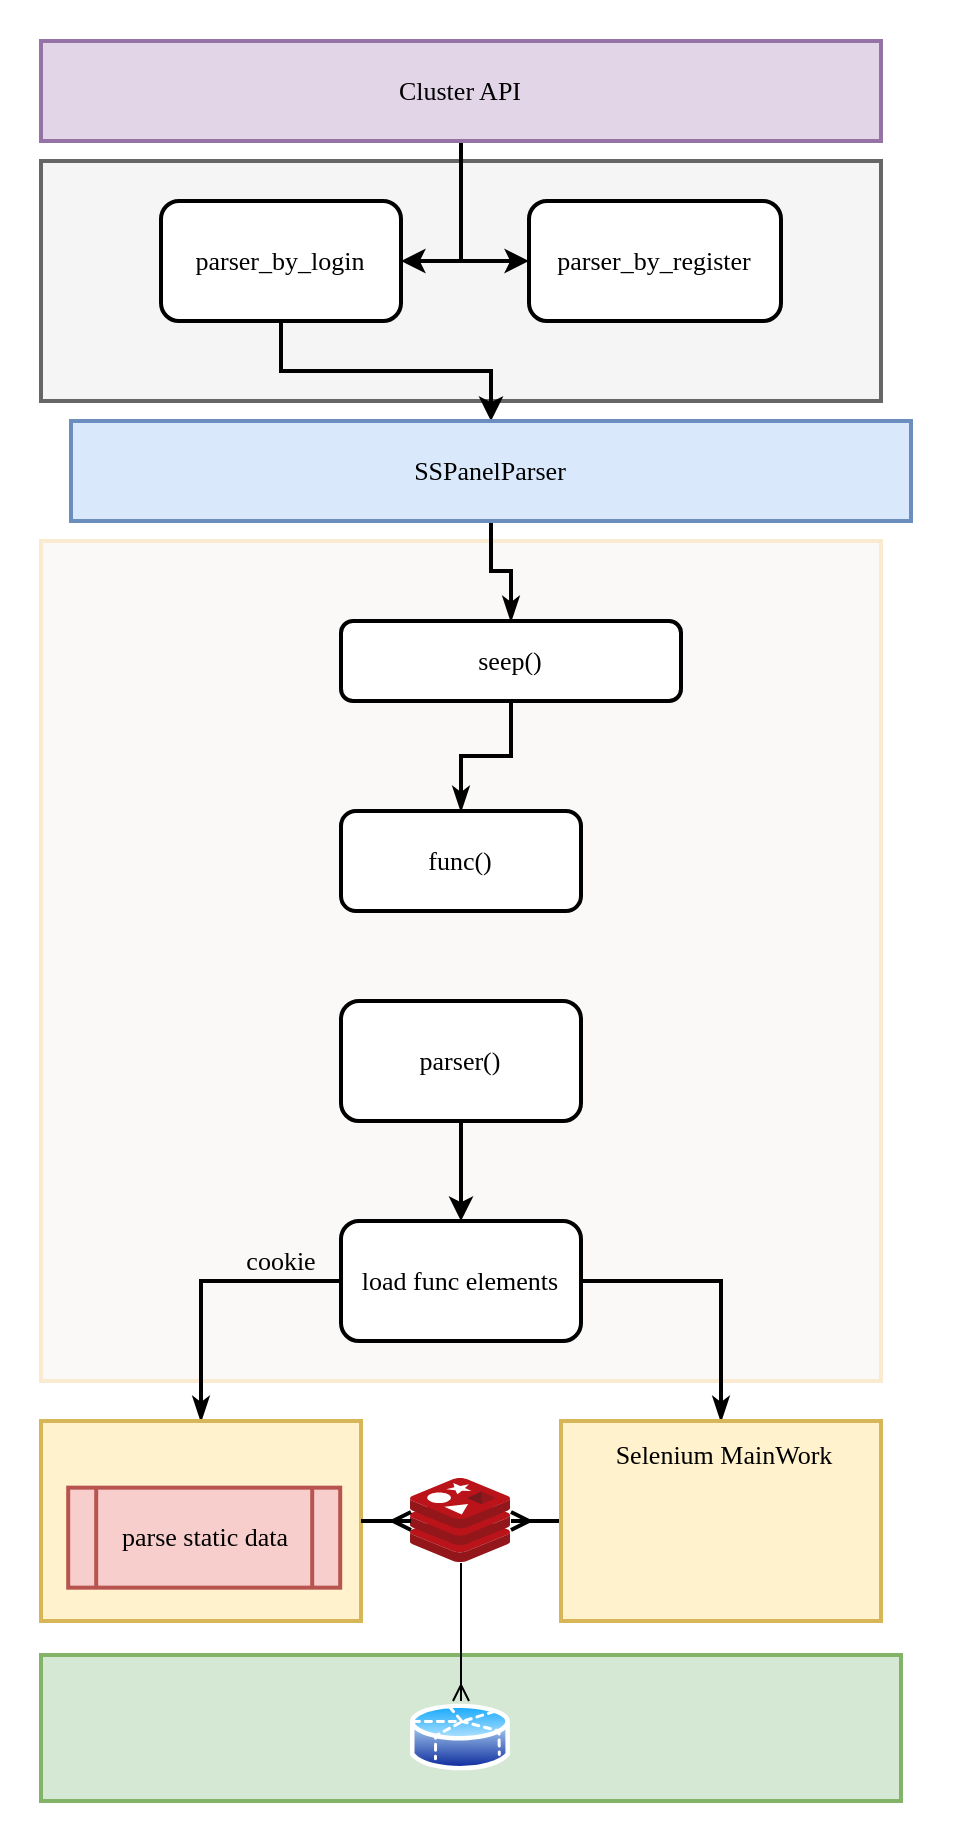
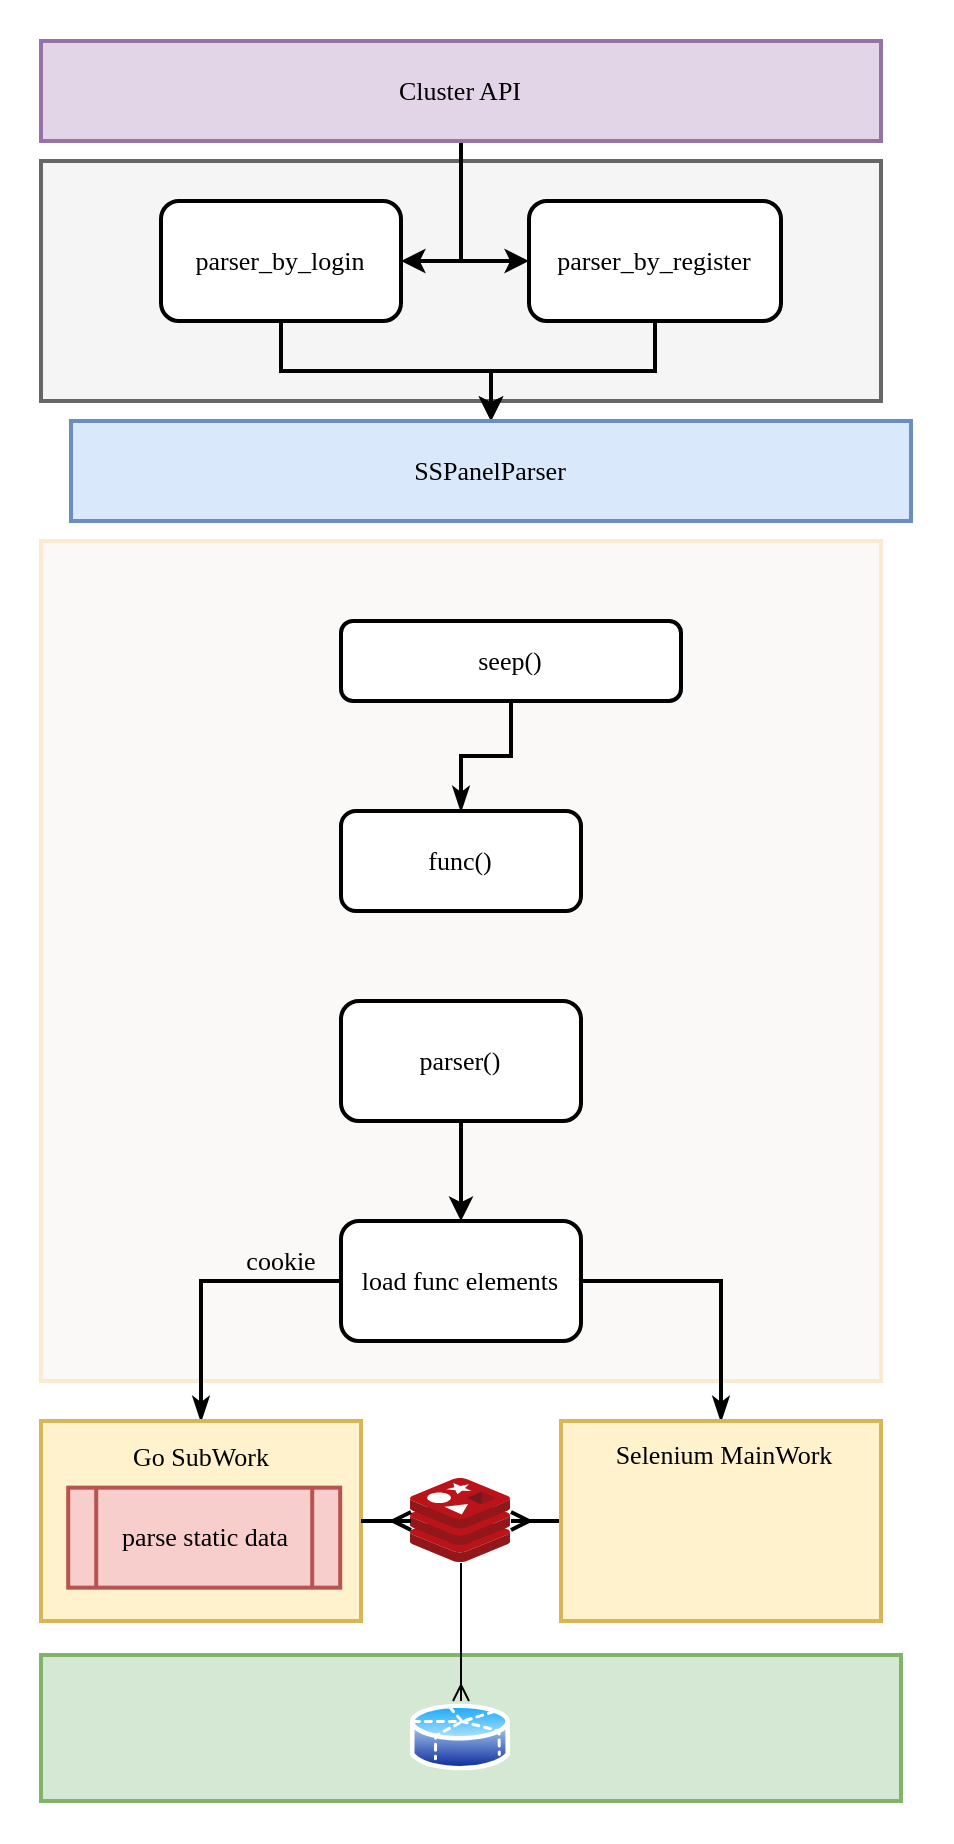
none -> (600, 371)
(492, 571) -> none
none -> (201, 1458)
